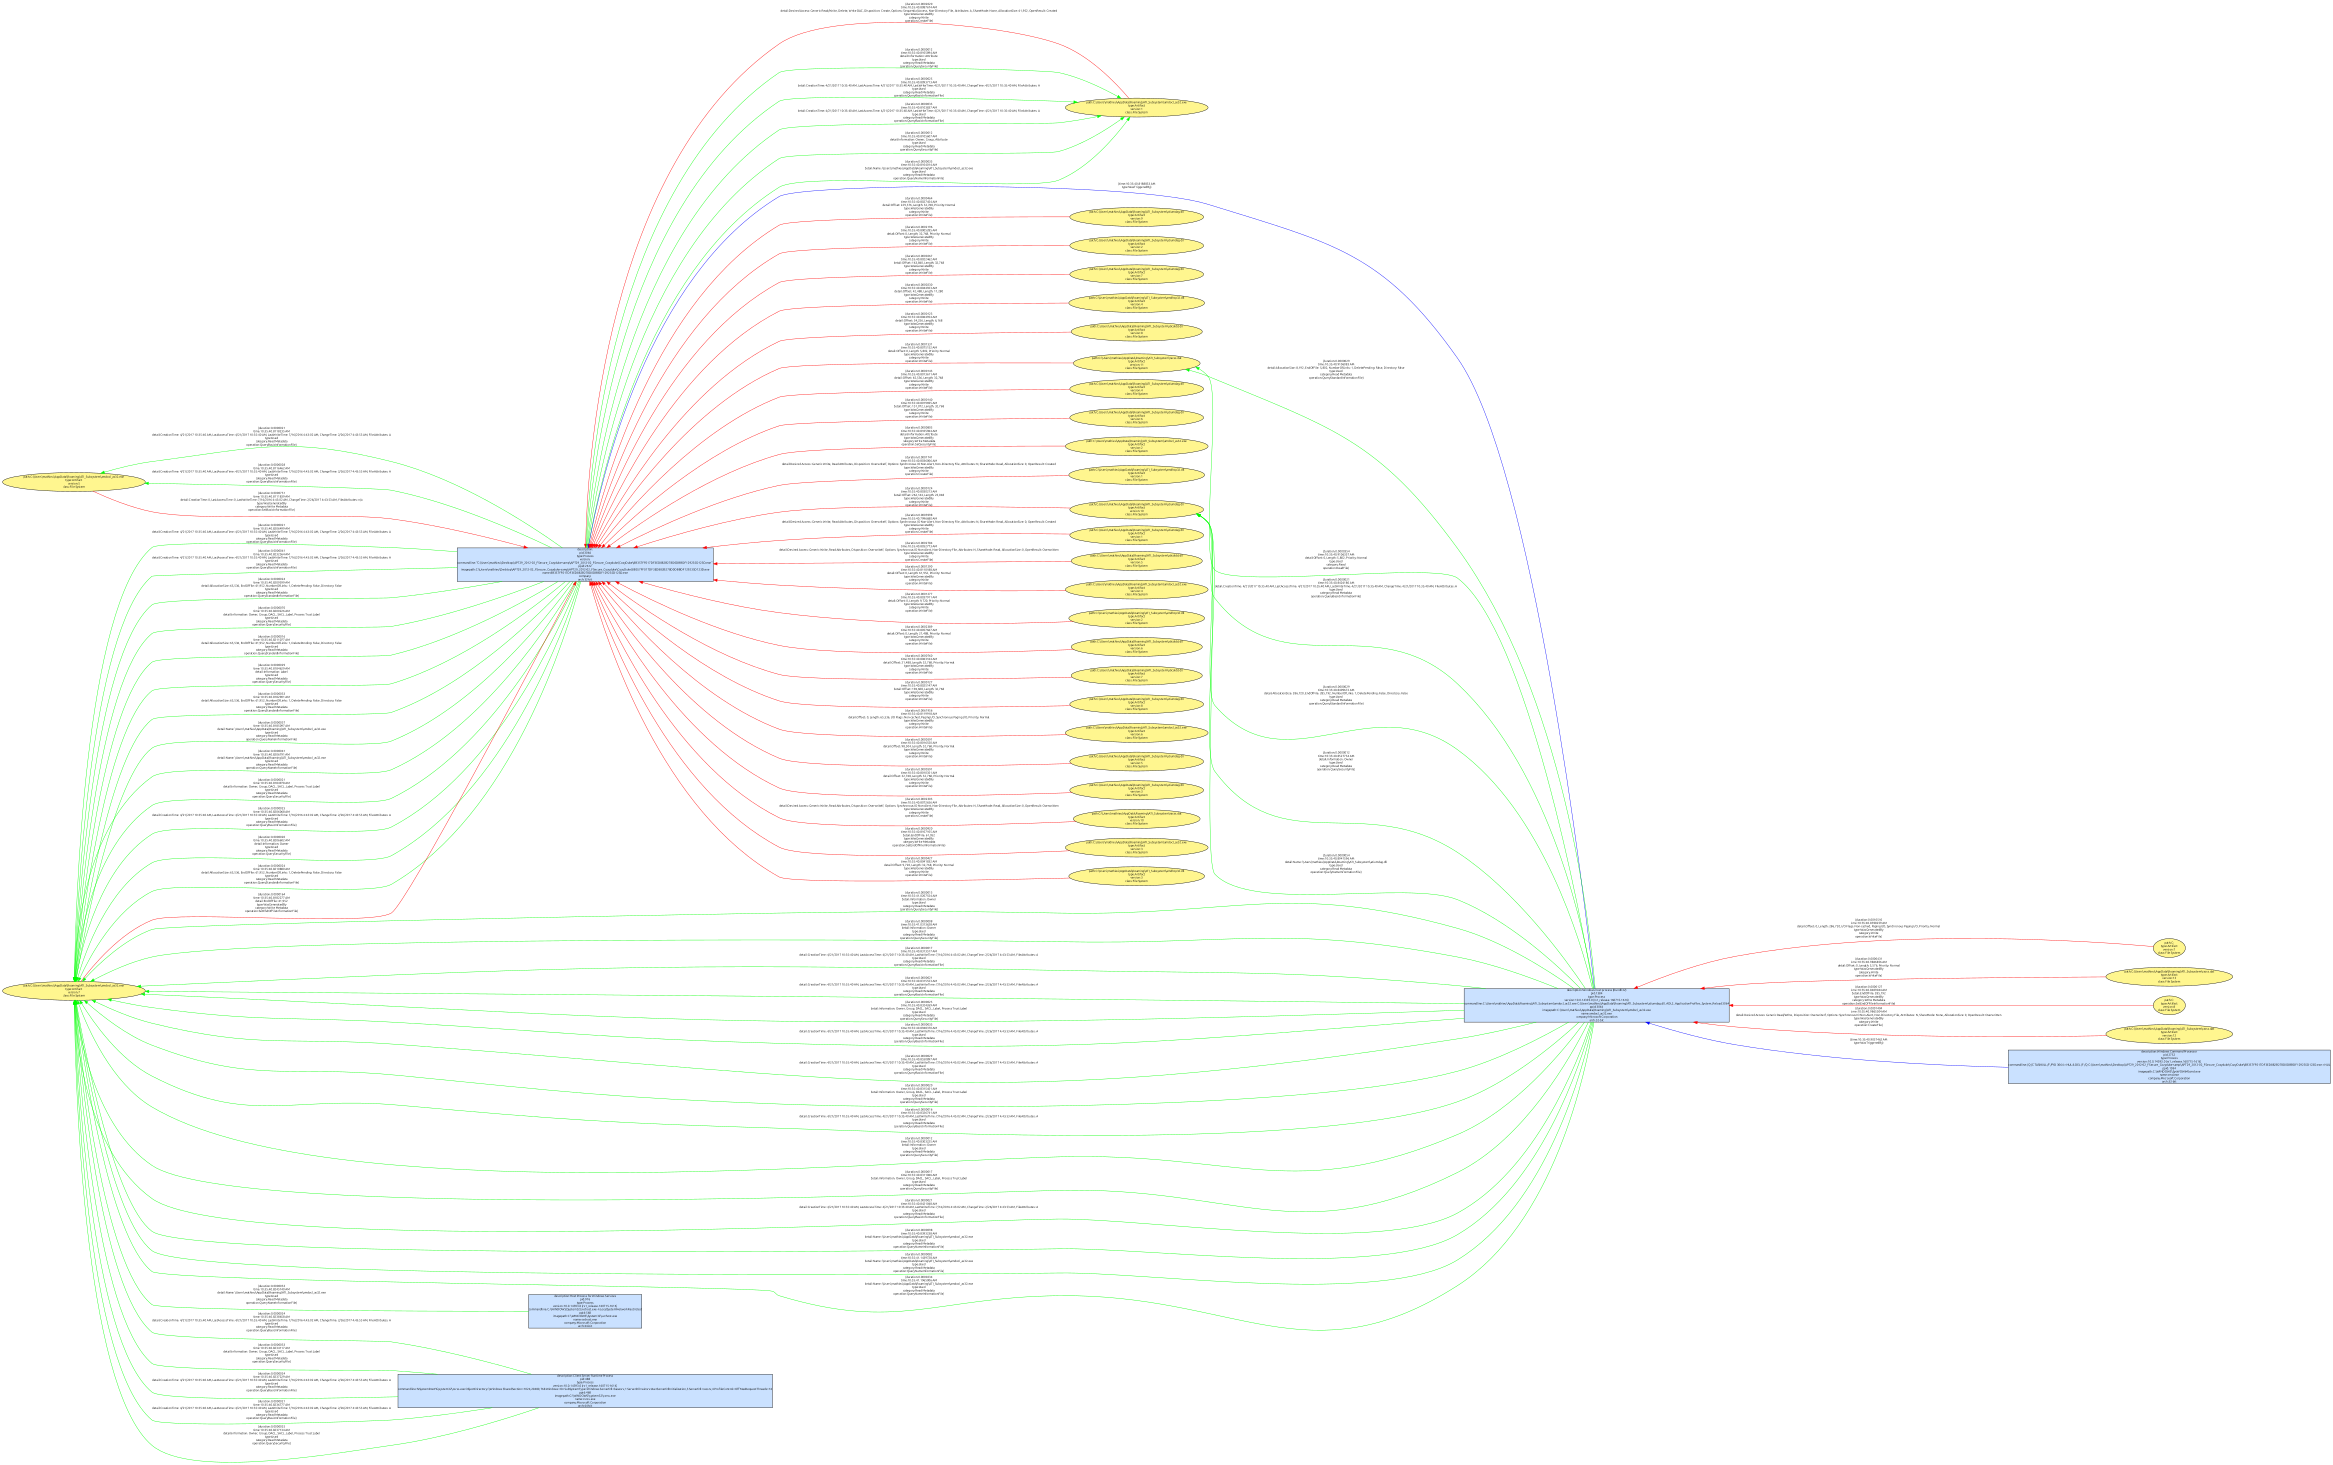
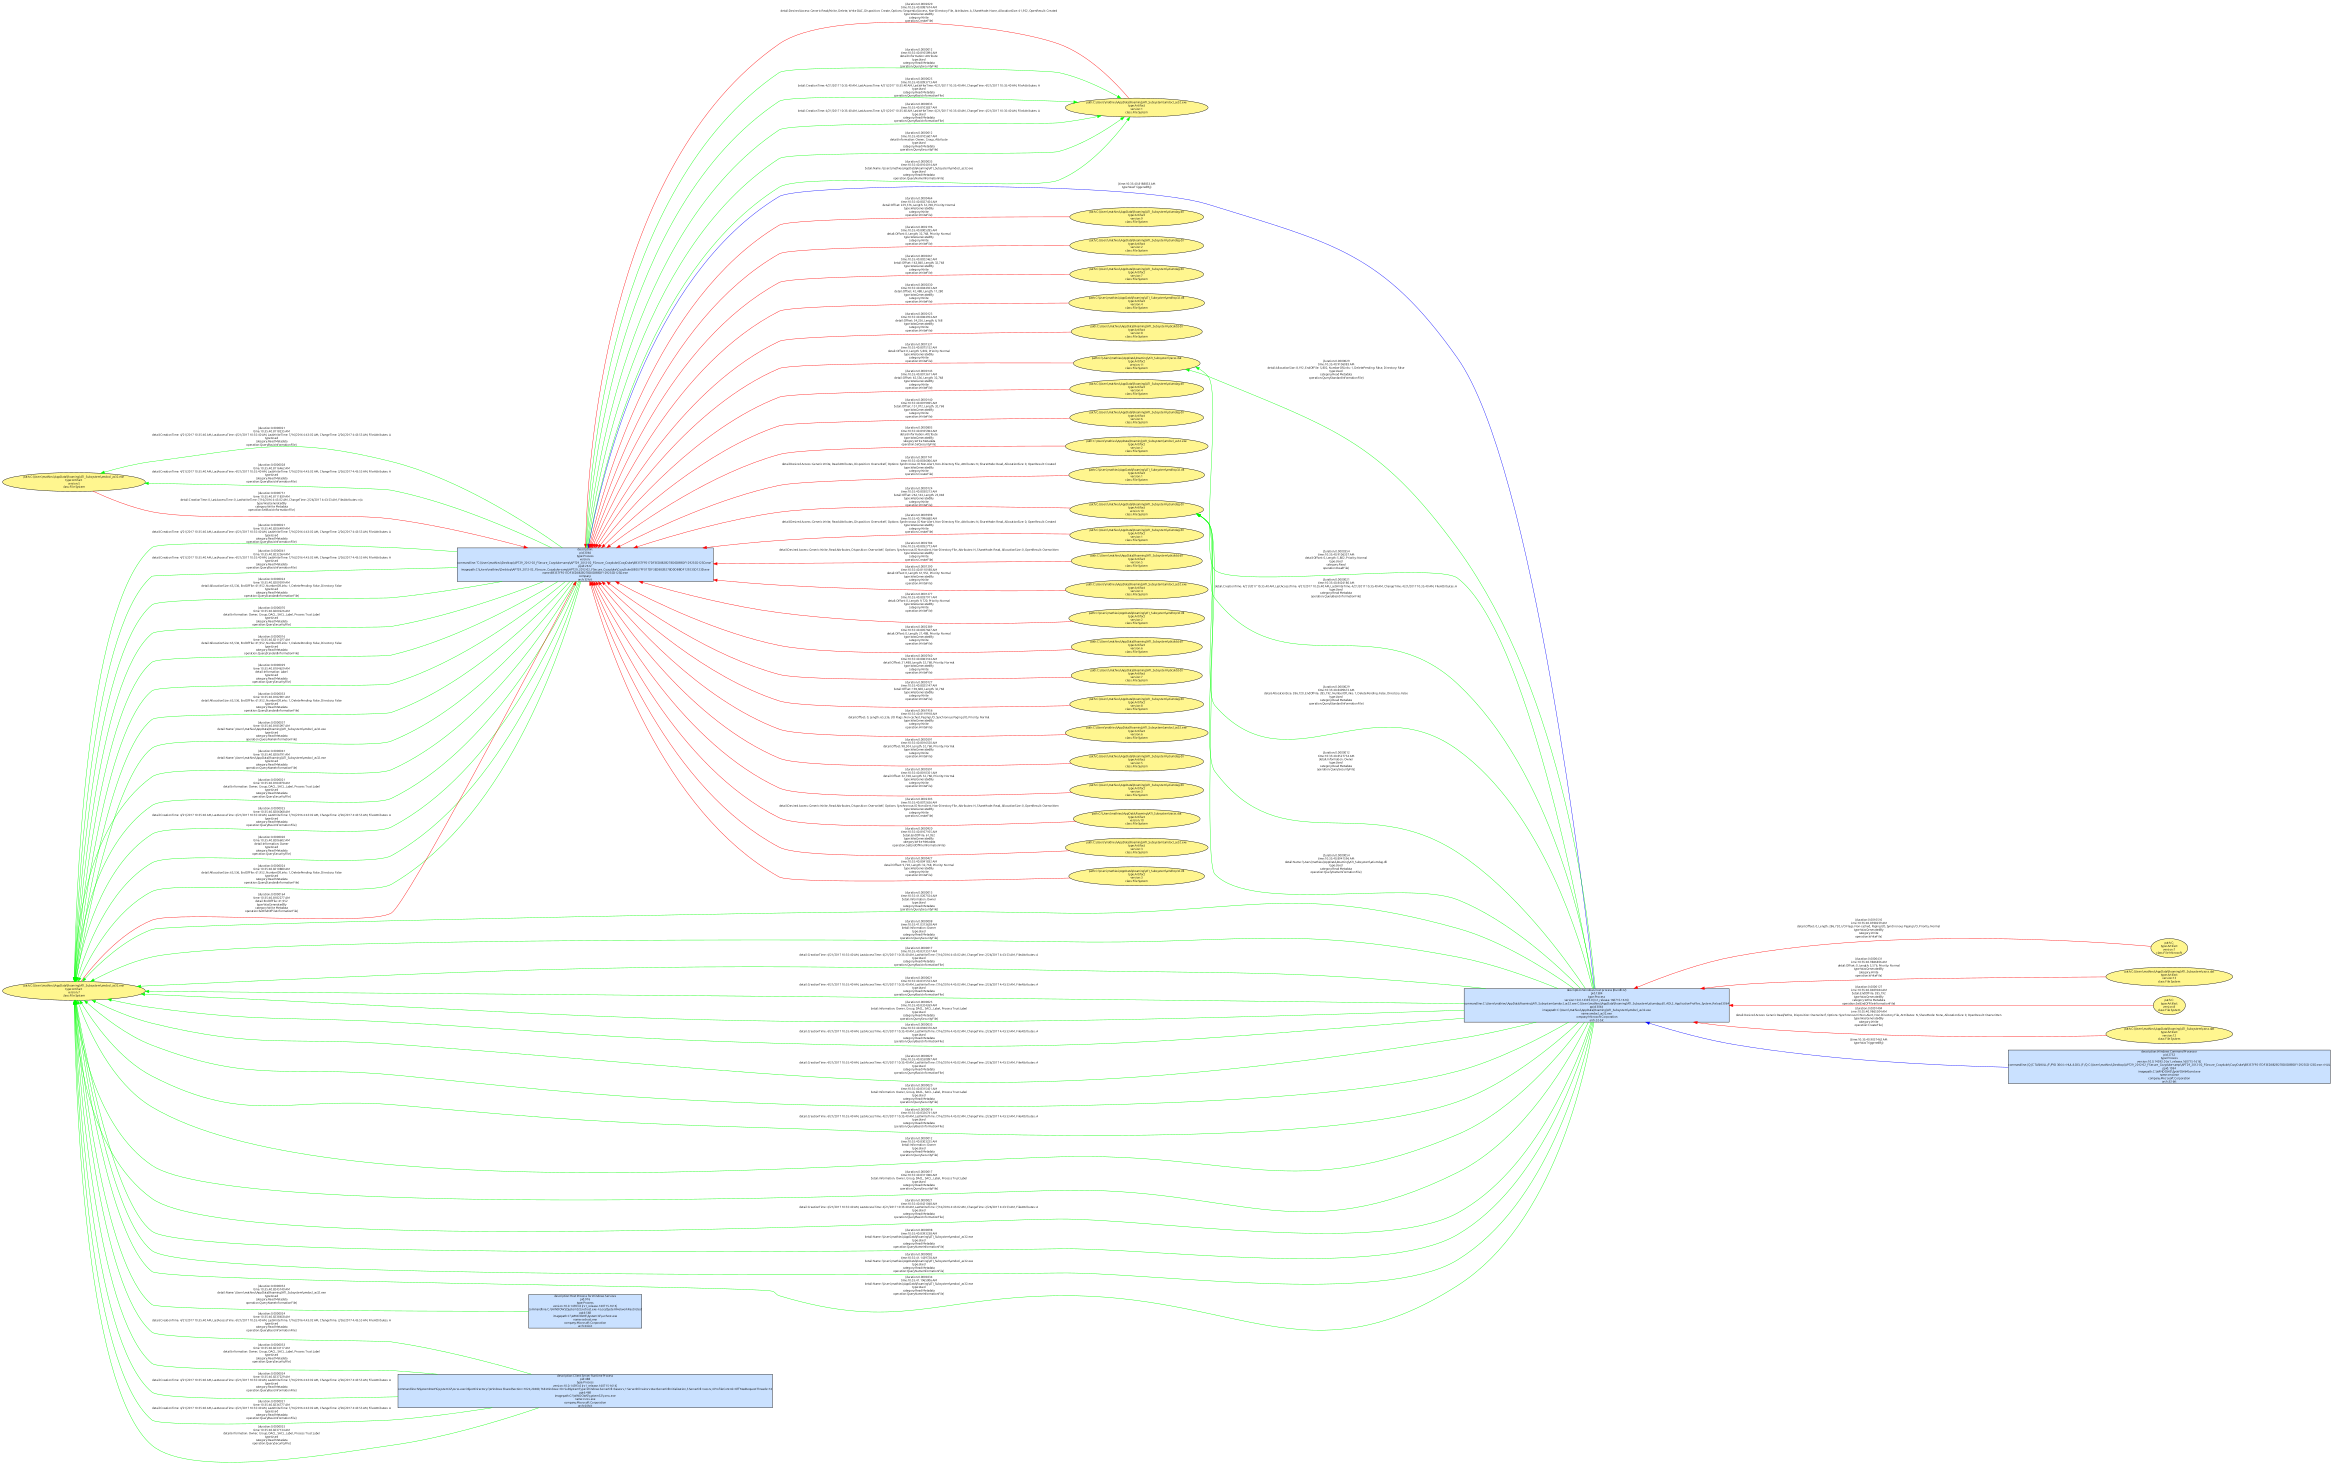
(2169, 948) -> (2169, 948)
